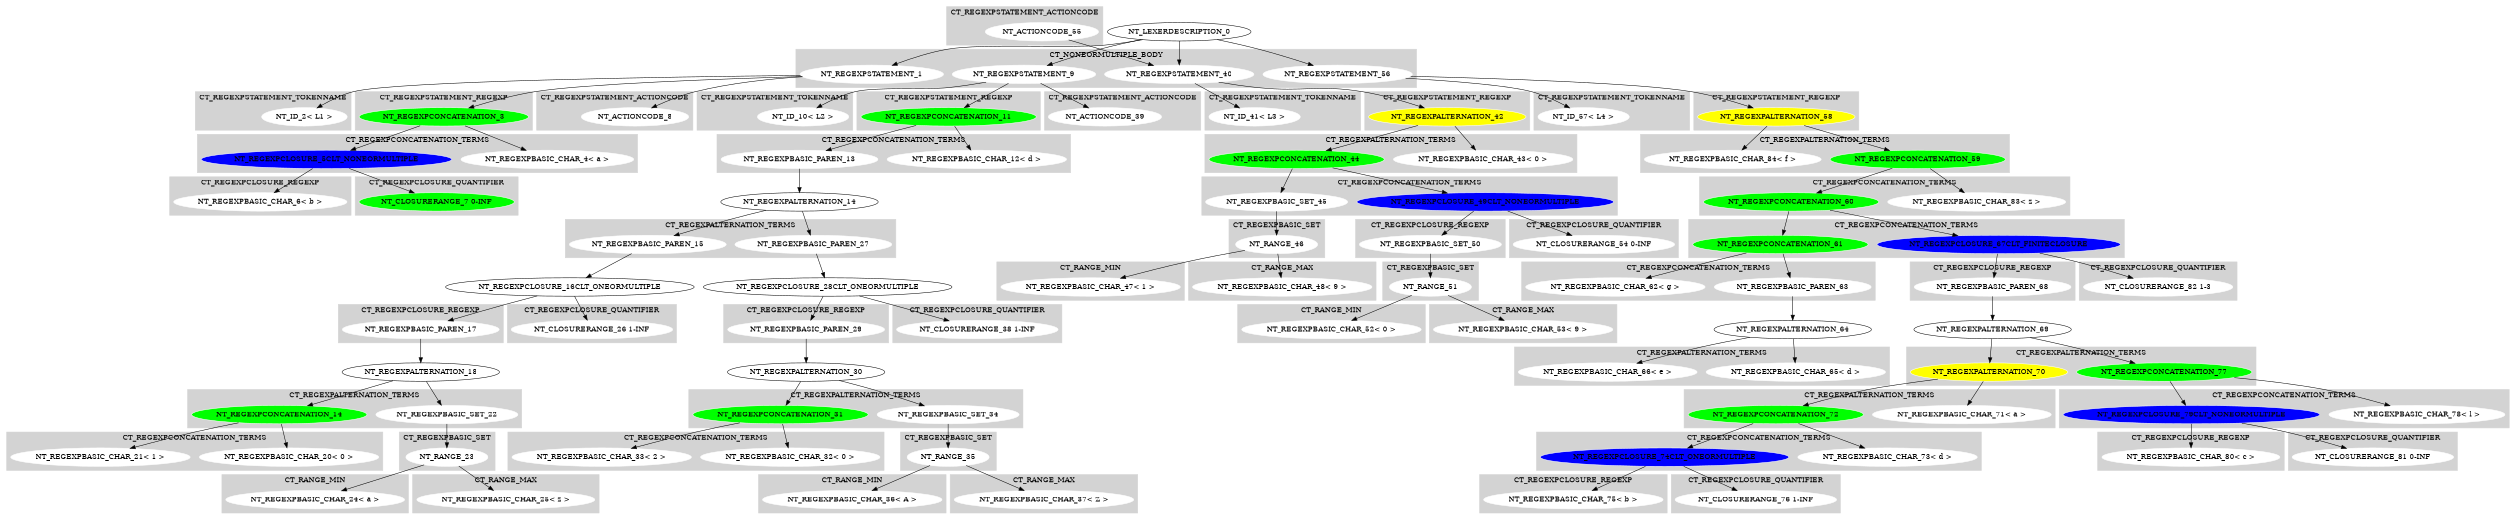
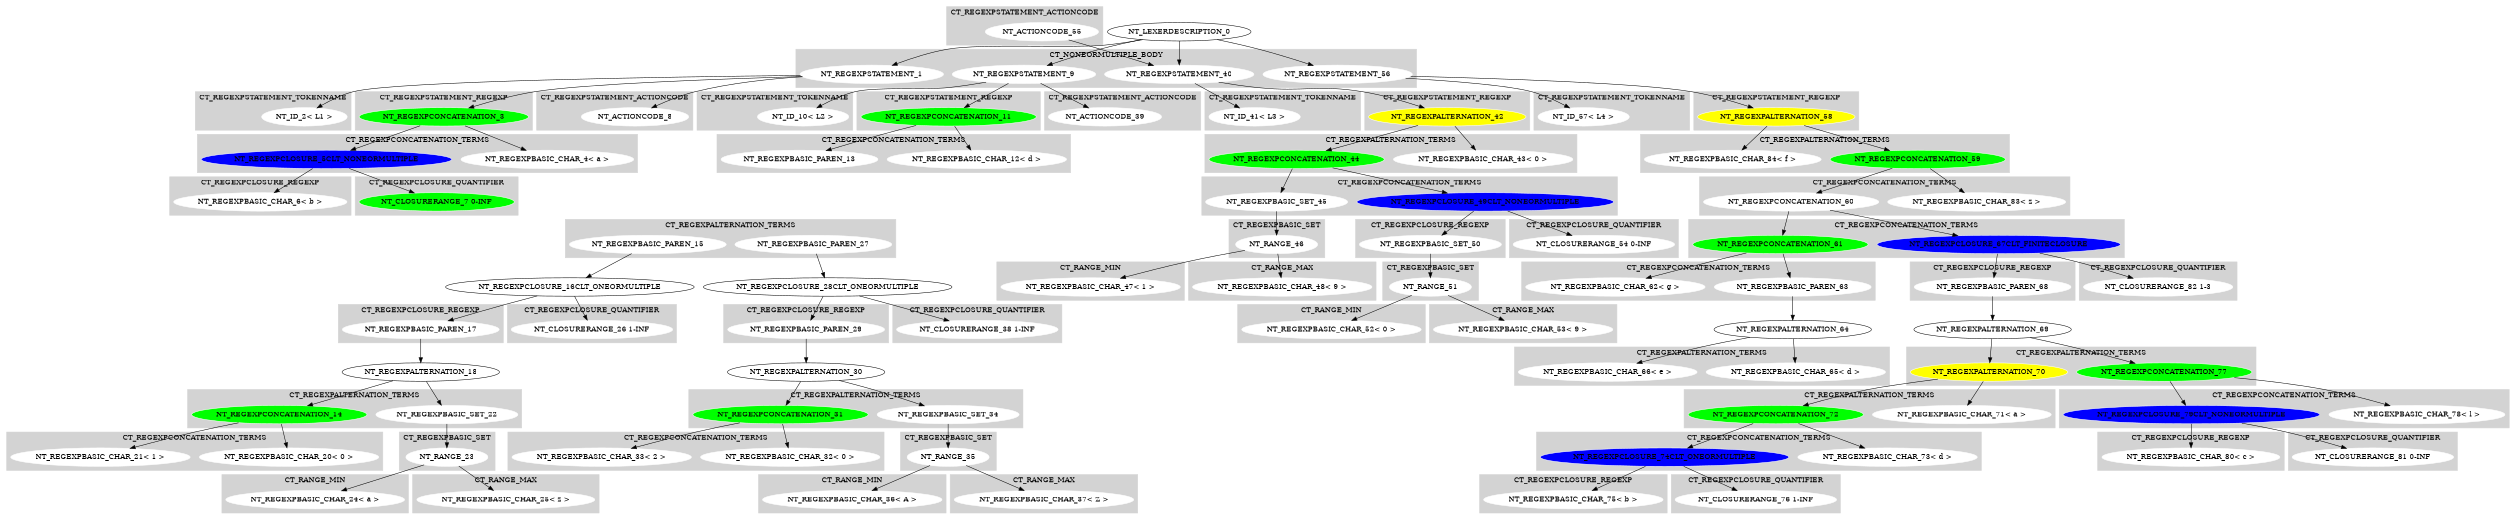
(799, 202) -> none
(1791, 202) -> (1791, 202)
